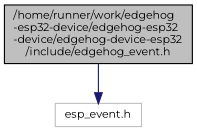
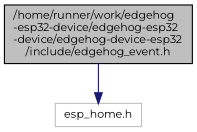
(98, 115) -> (98, 115)
